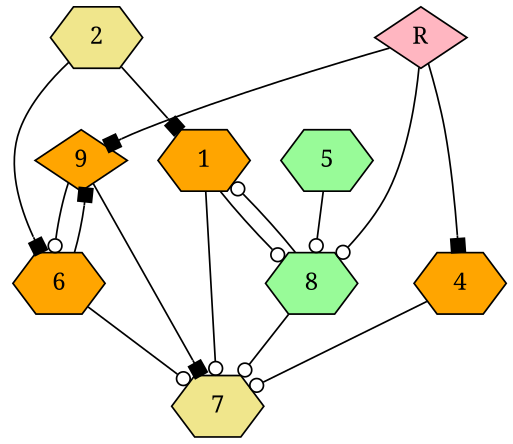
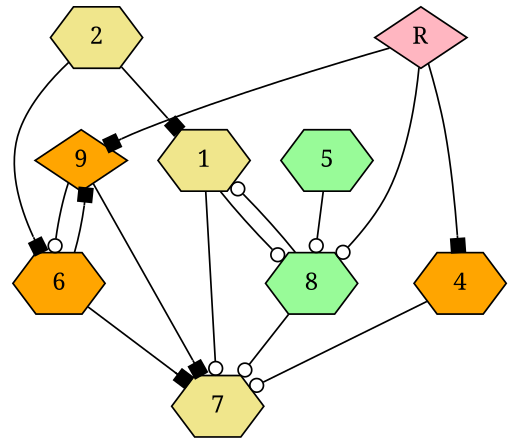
(204, 160) -> (204, 160)
(133, 341) -> (133, 341)
